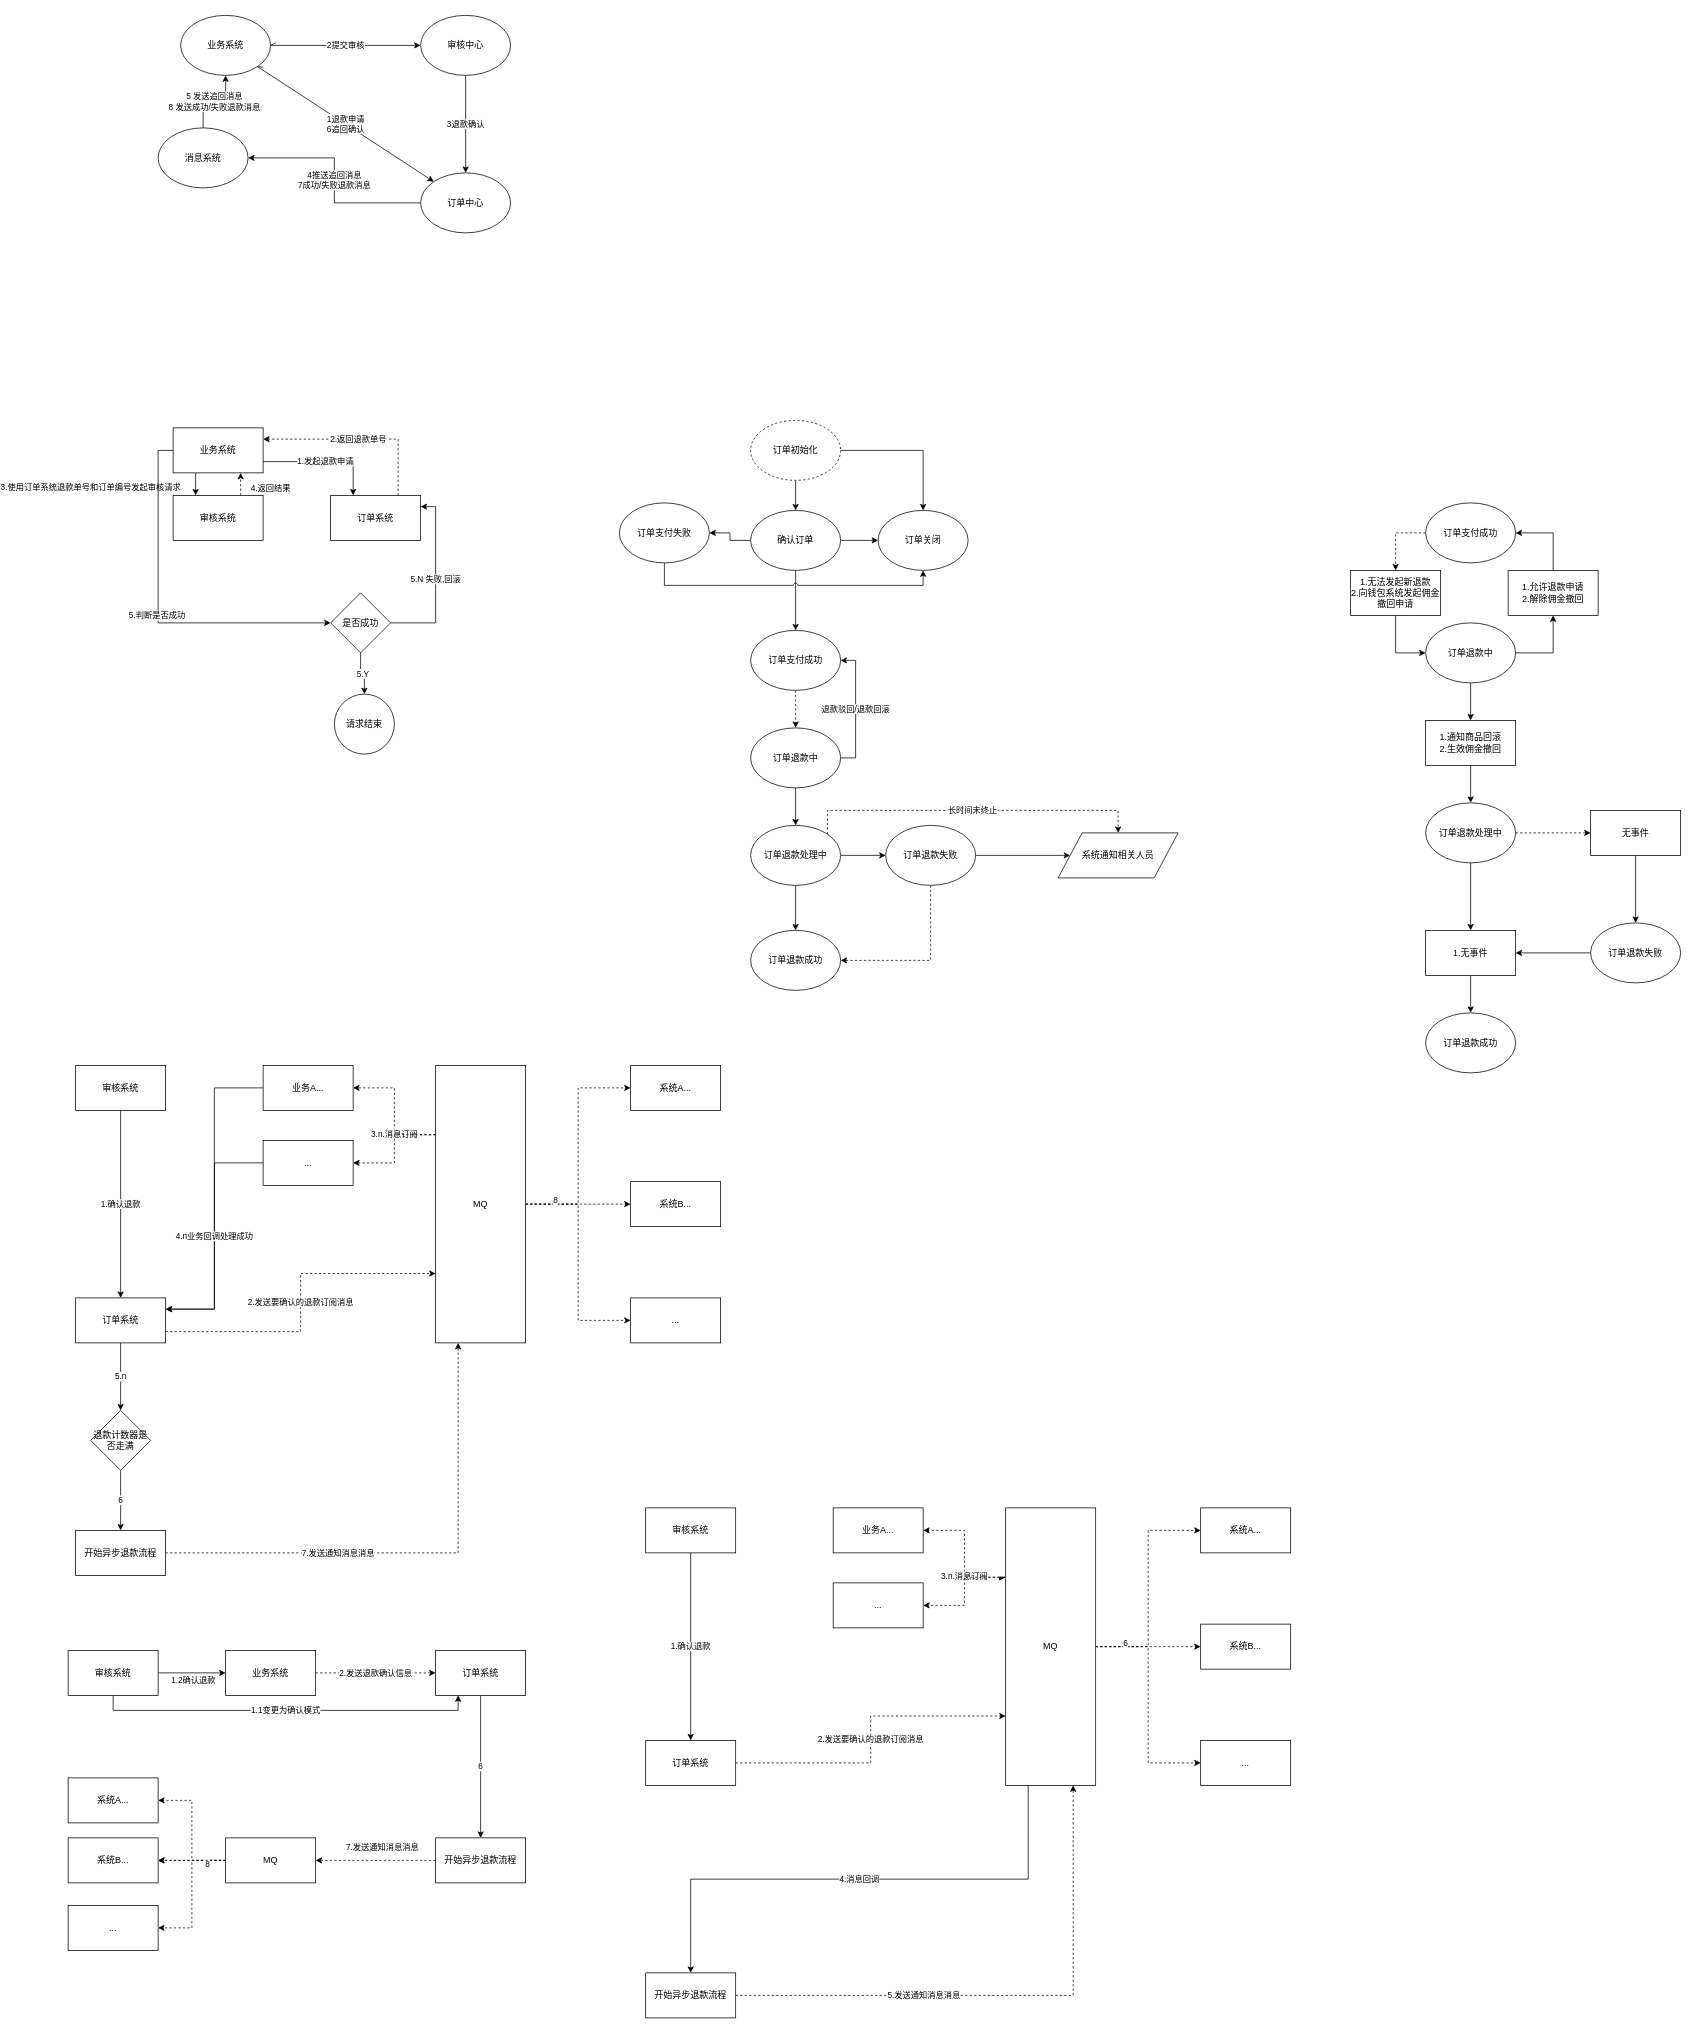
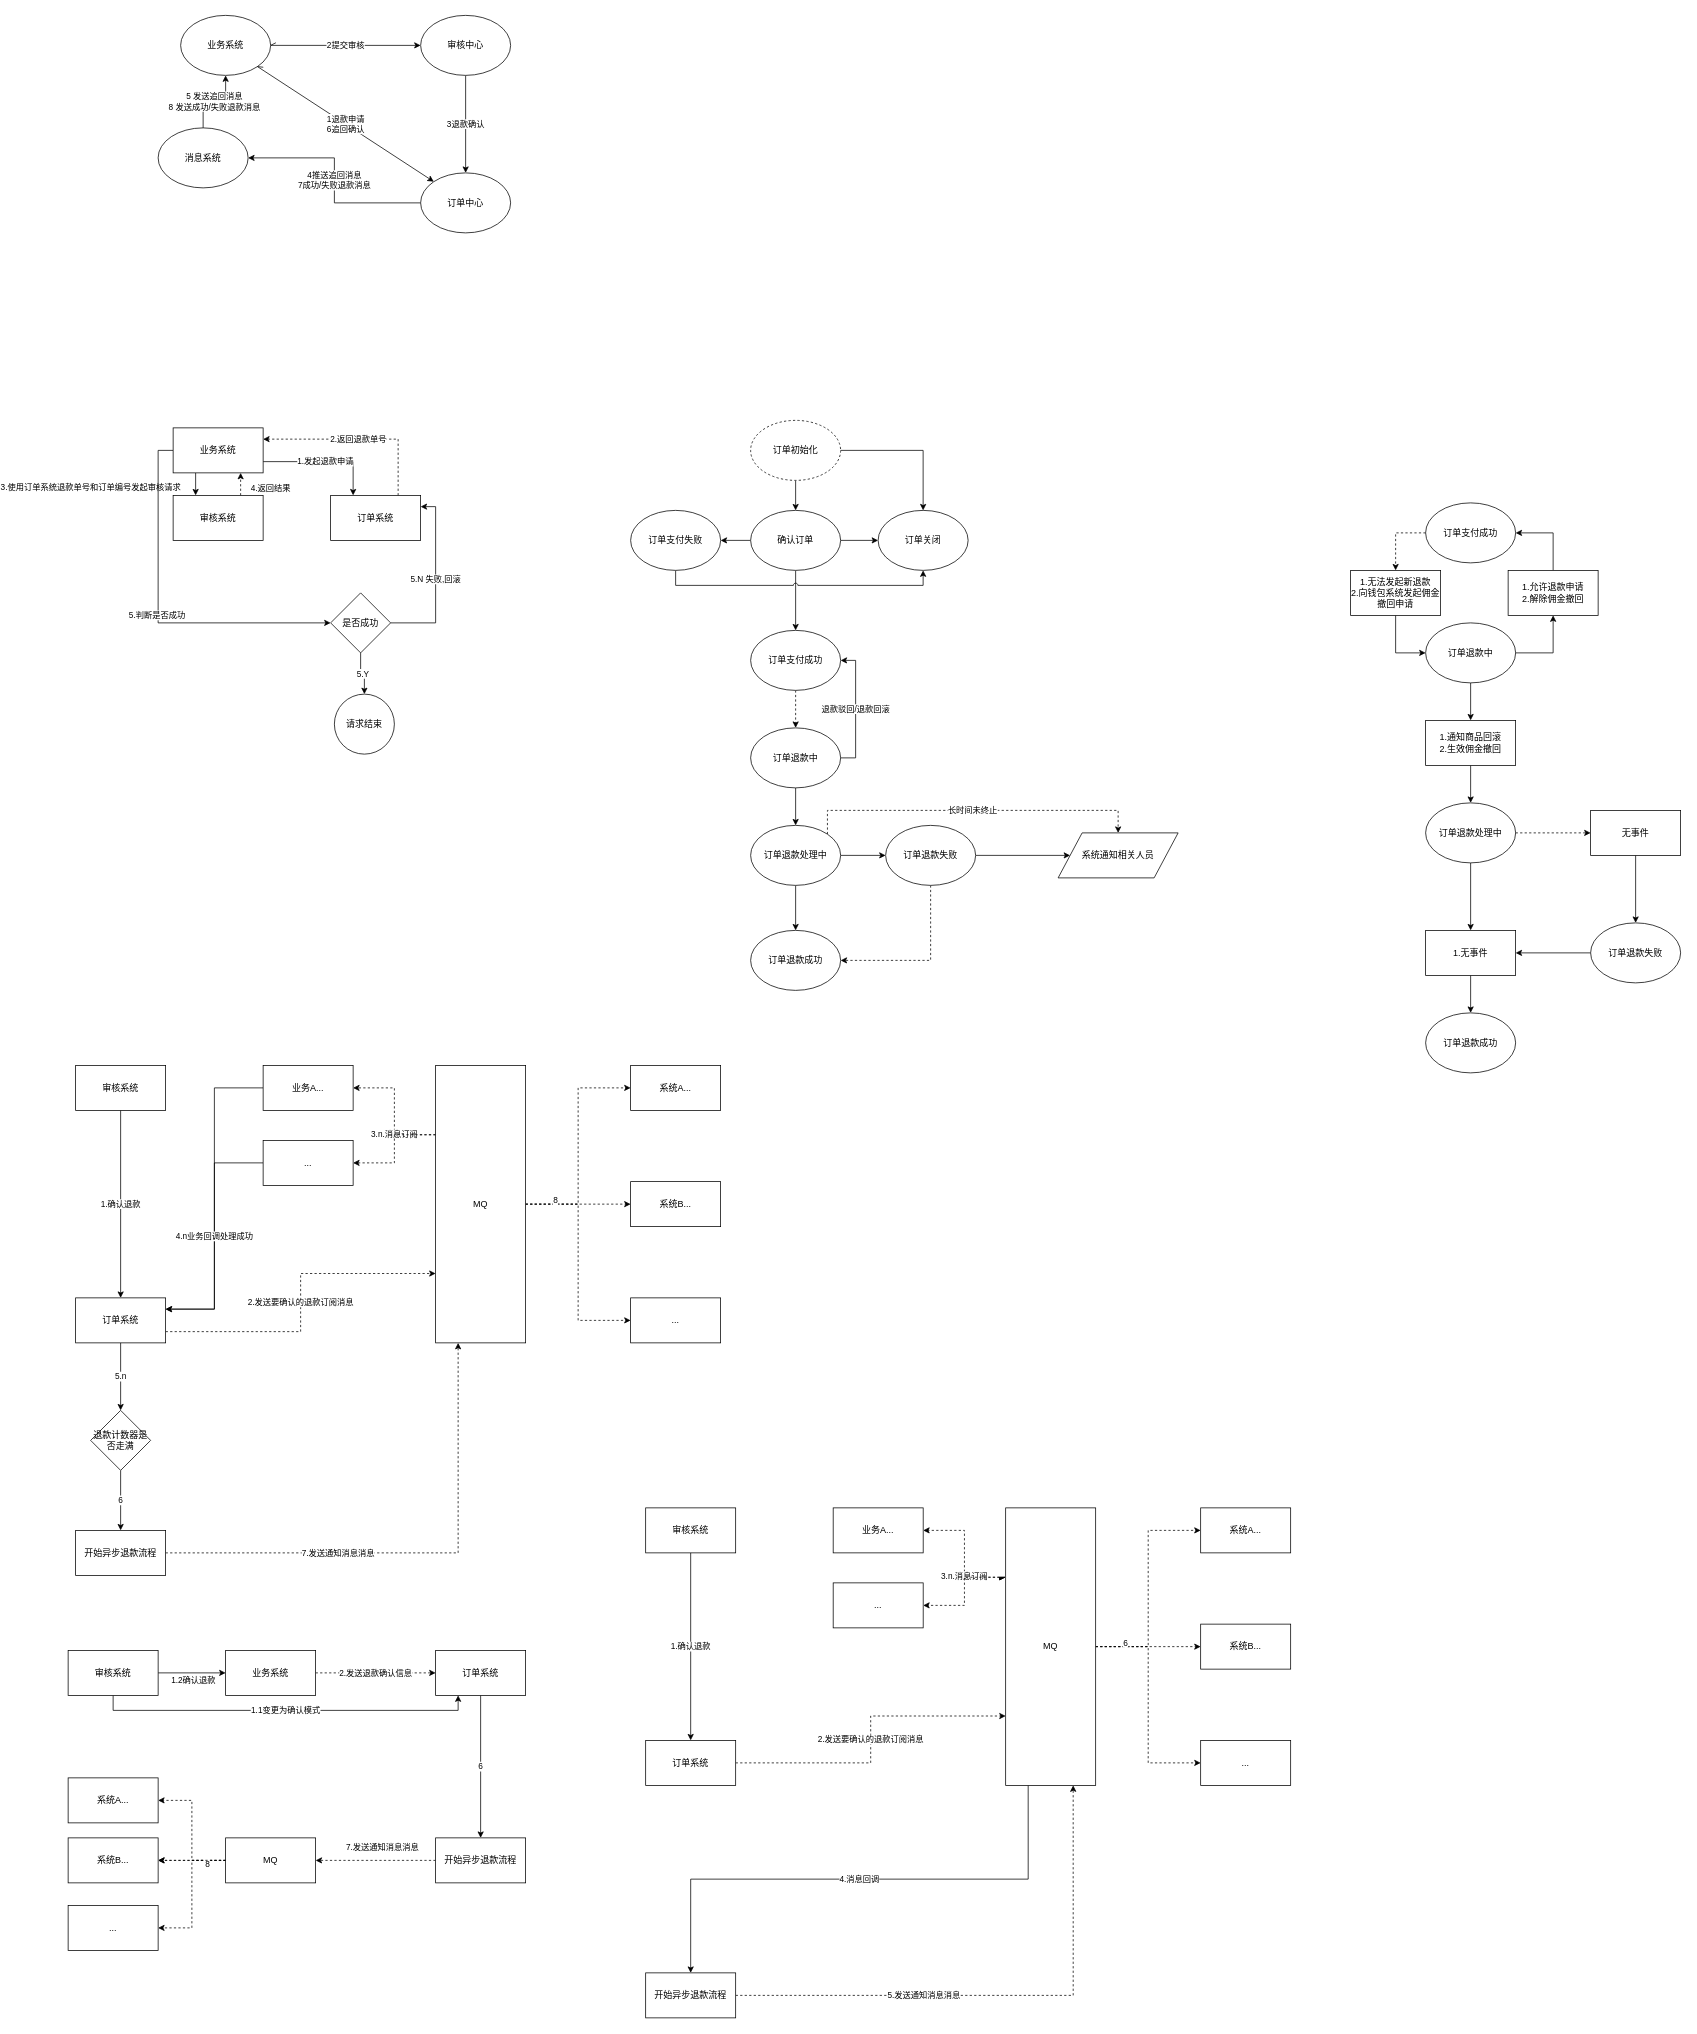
(664, 533) -> (675, 540)
